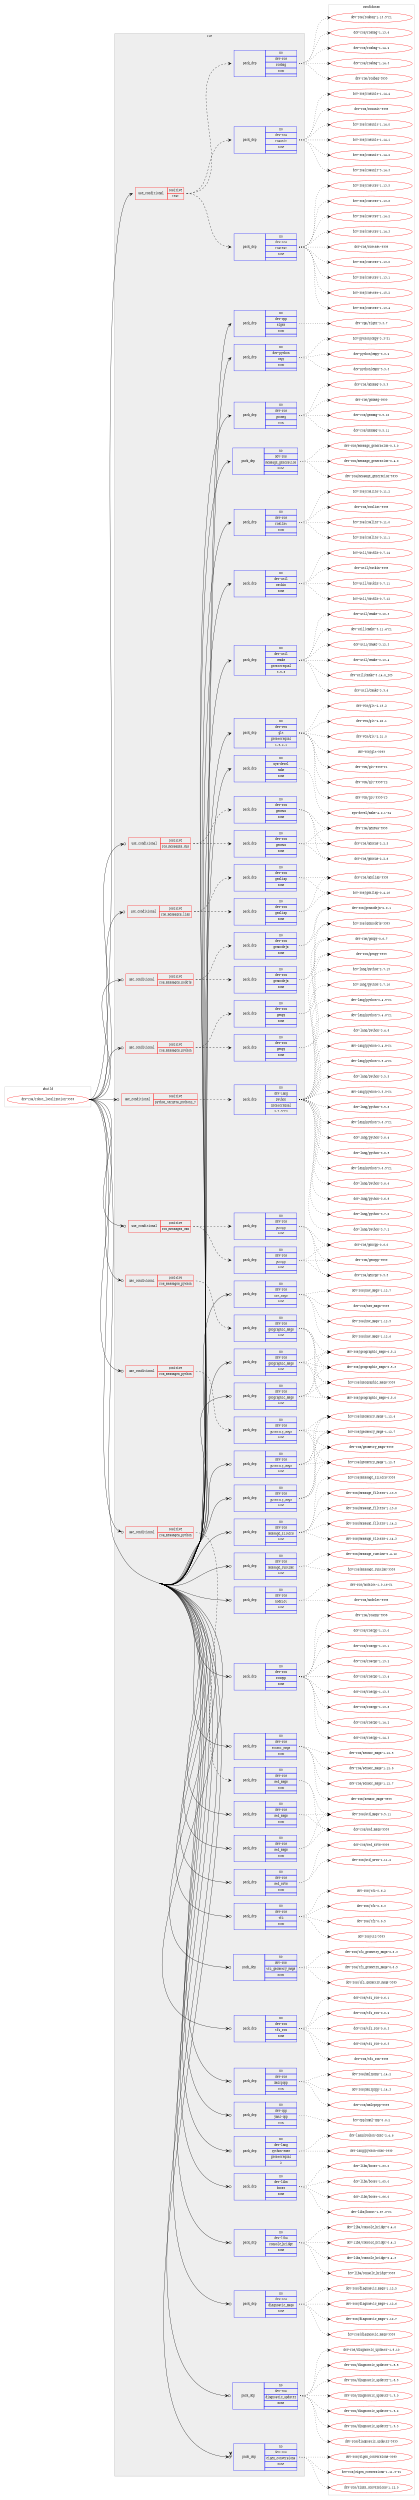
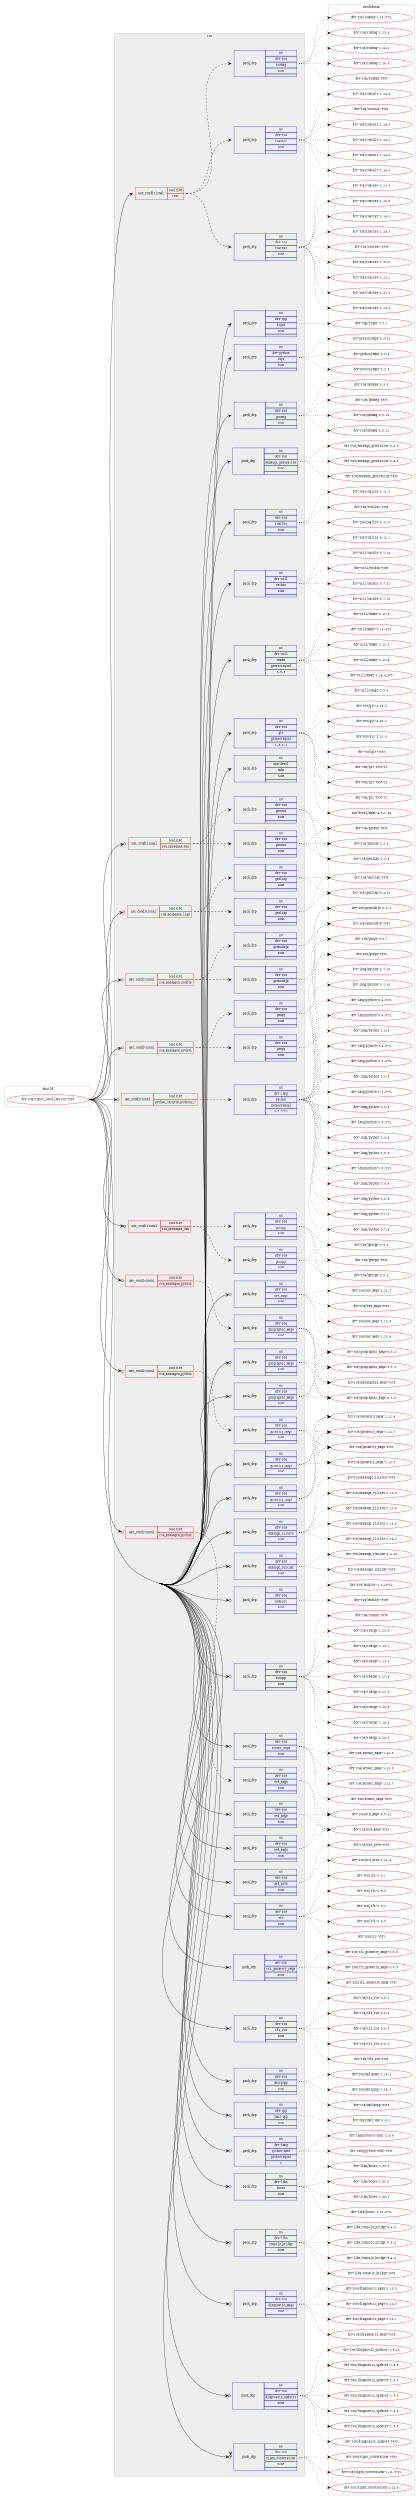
(371, 859) -> (371, 859)
none -> (371, 1876)
